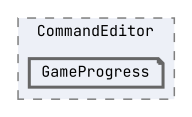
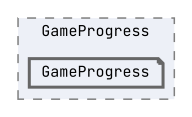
(96, 32) -> (96, 32)
